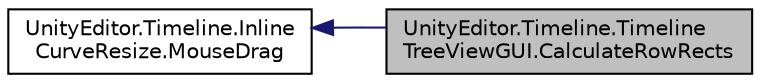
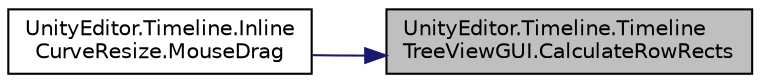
(360, 28) -> (339, 55)
